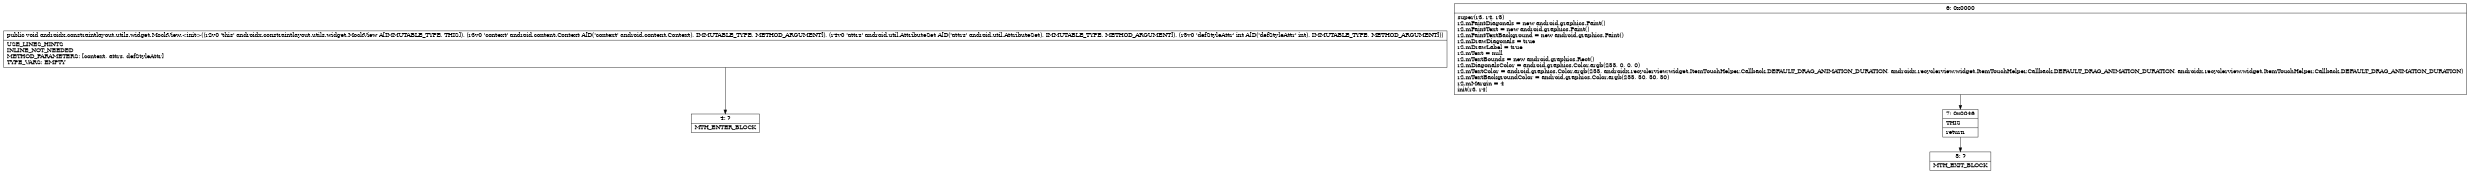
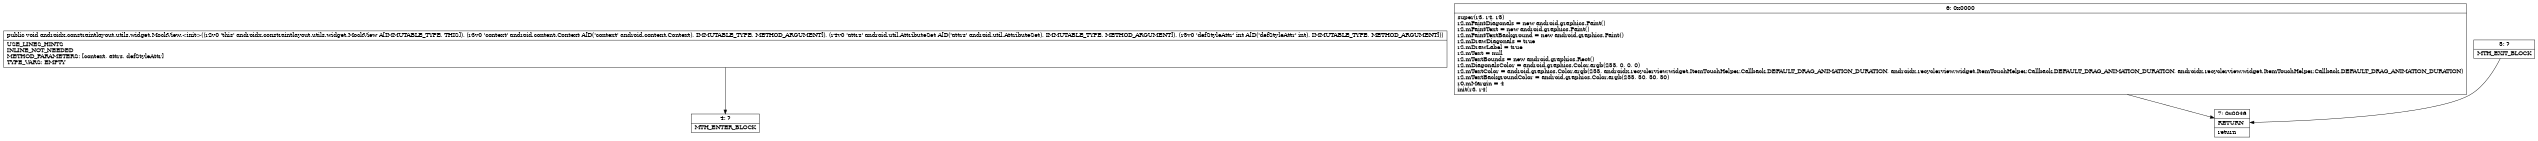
(1481, 84) -> (1481, 84)
(1953, 123) -> (2231, 123)
(1960, 142) -> (2387, 114)
